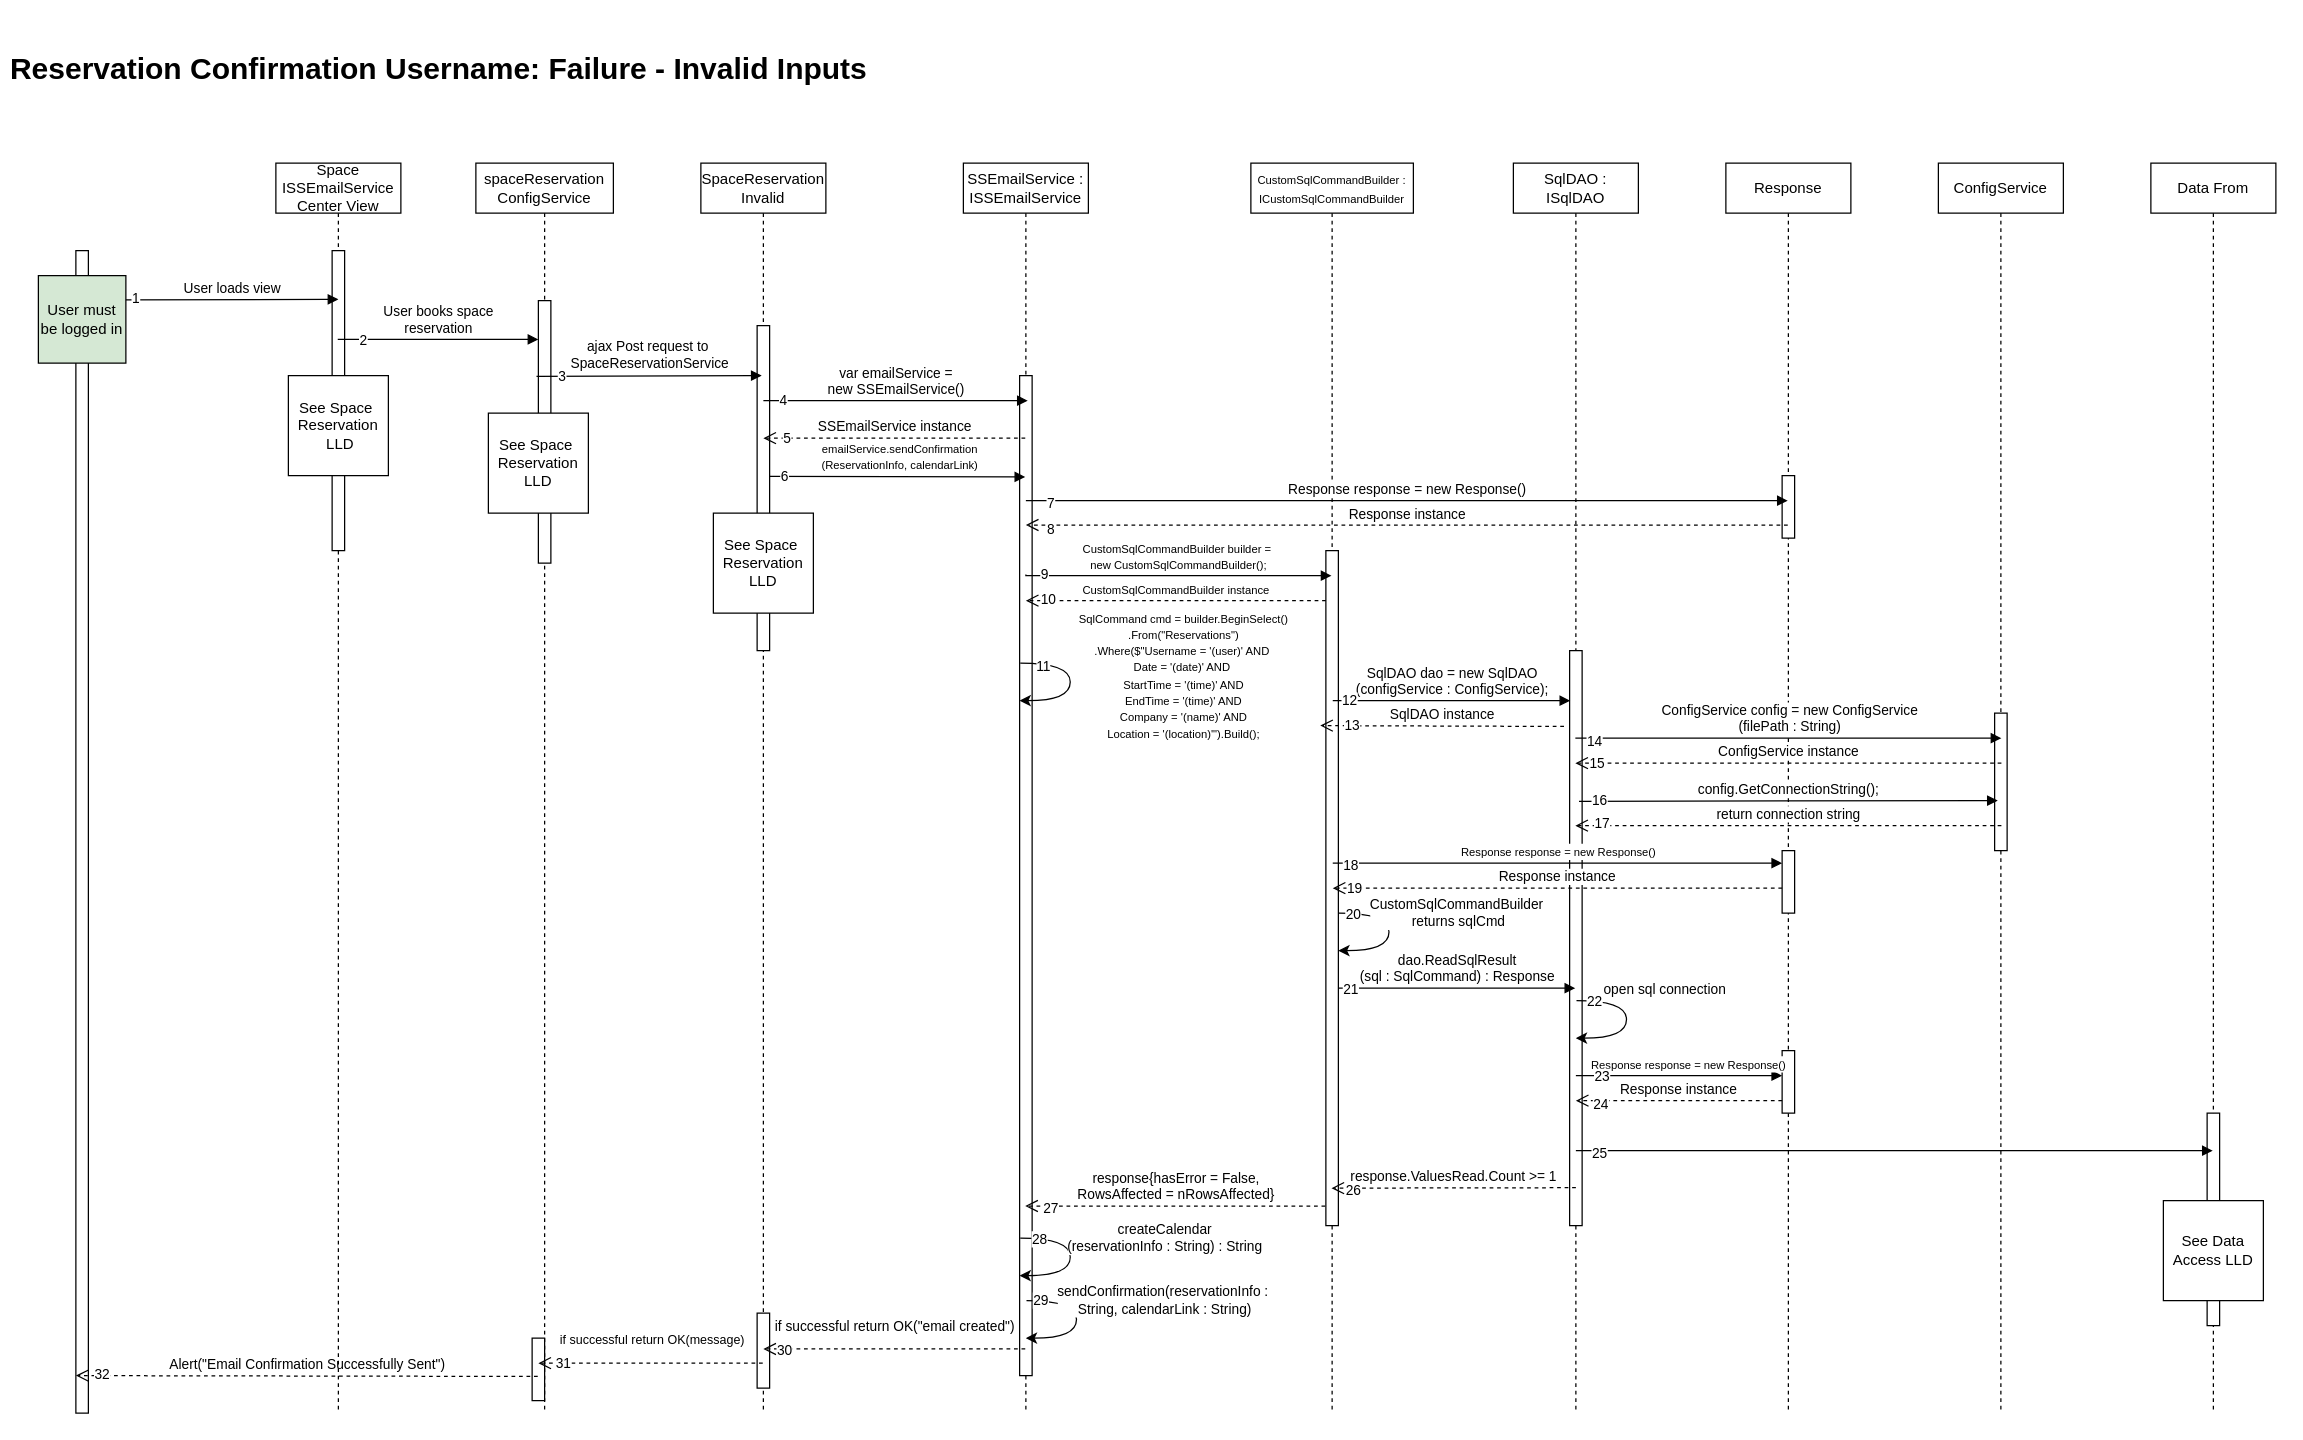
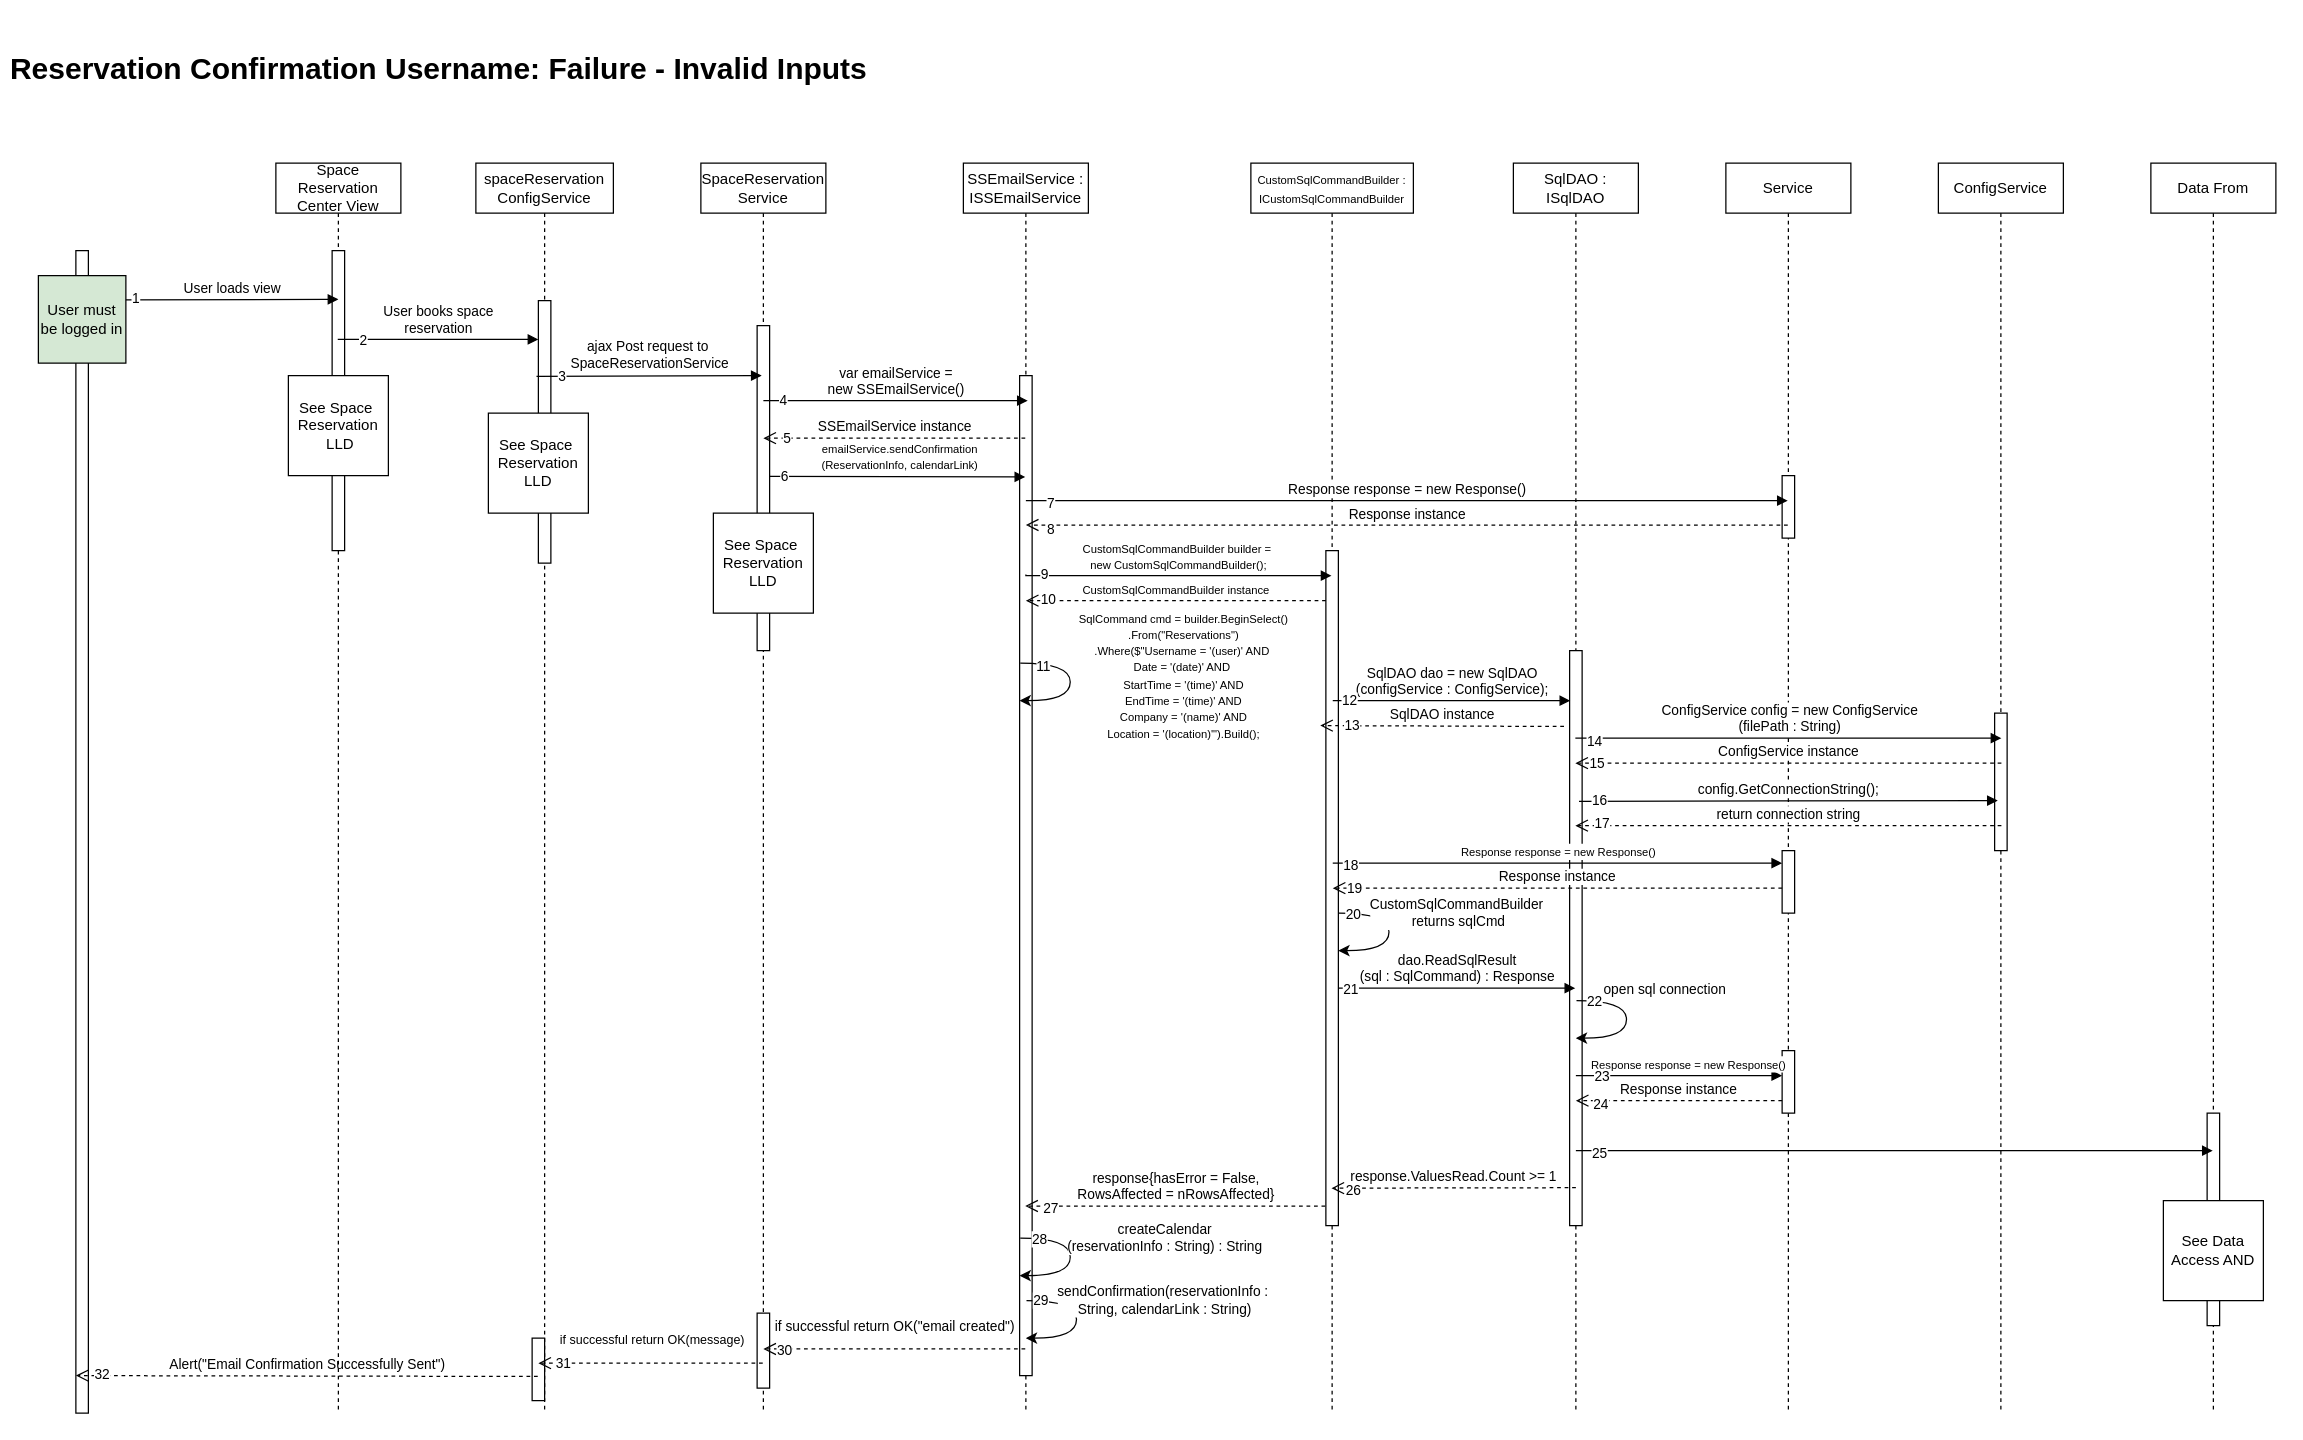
(338, 188) -> (338, 188)
(763, 188) -> (763, 188)
(1788, 188) -> (1788, 188)
(2213, 1251) -> (2213, 1251)
